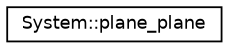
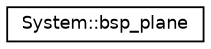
(114, 24) -> (105, 24)
